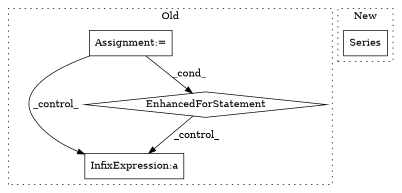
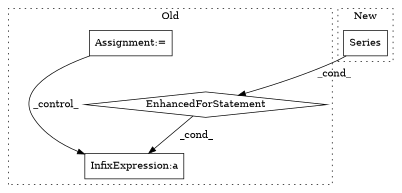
(166, 72) -> (297, 77)
(197, 135) -> (197, 135)
